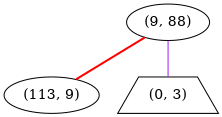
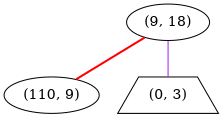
(168, 22) -> (168, 22)
(52, 95) -> (52, 95)
